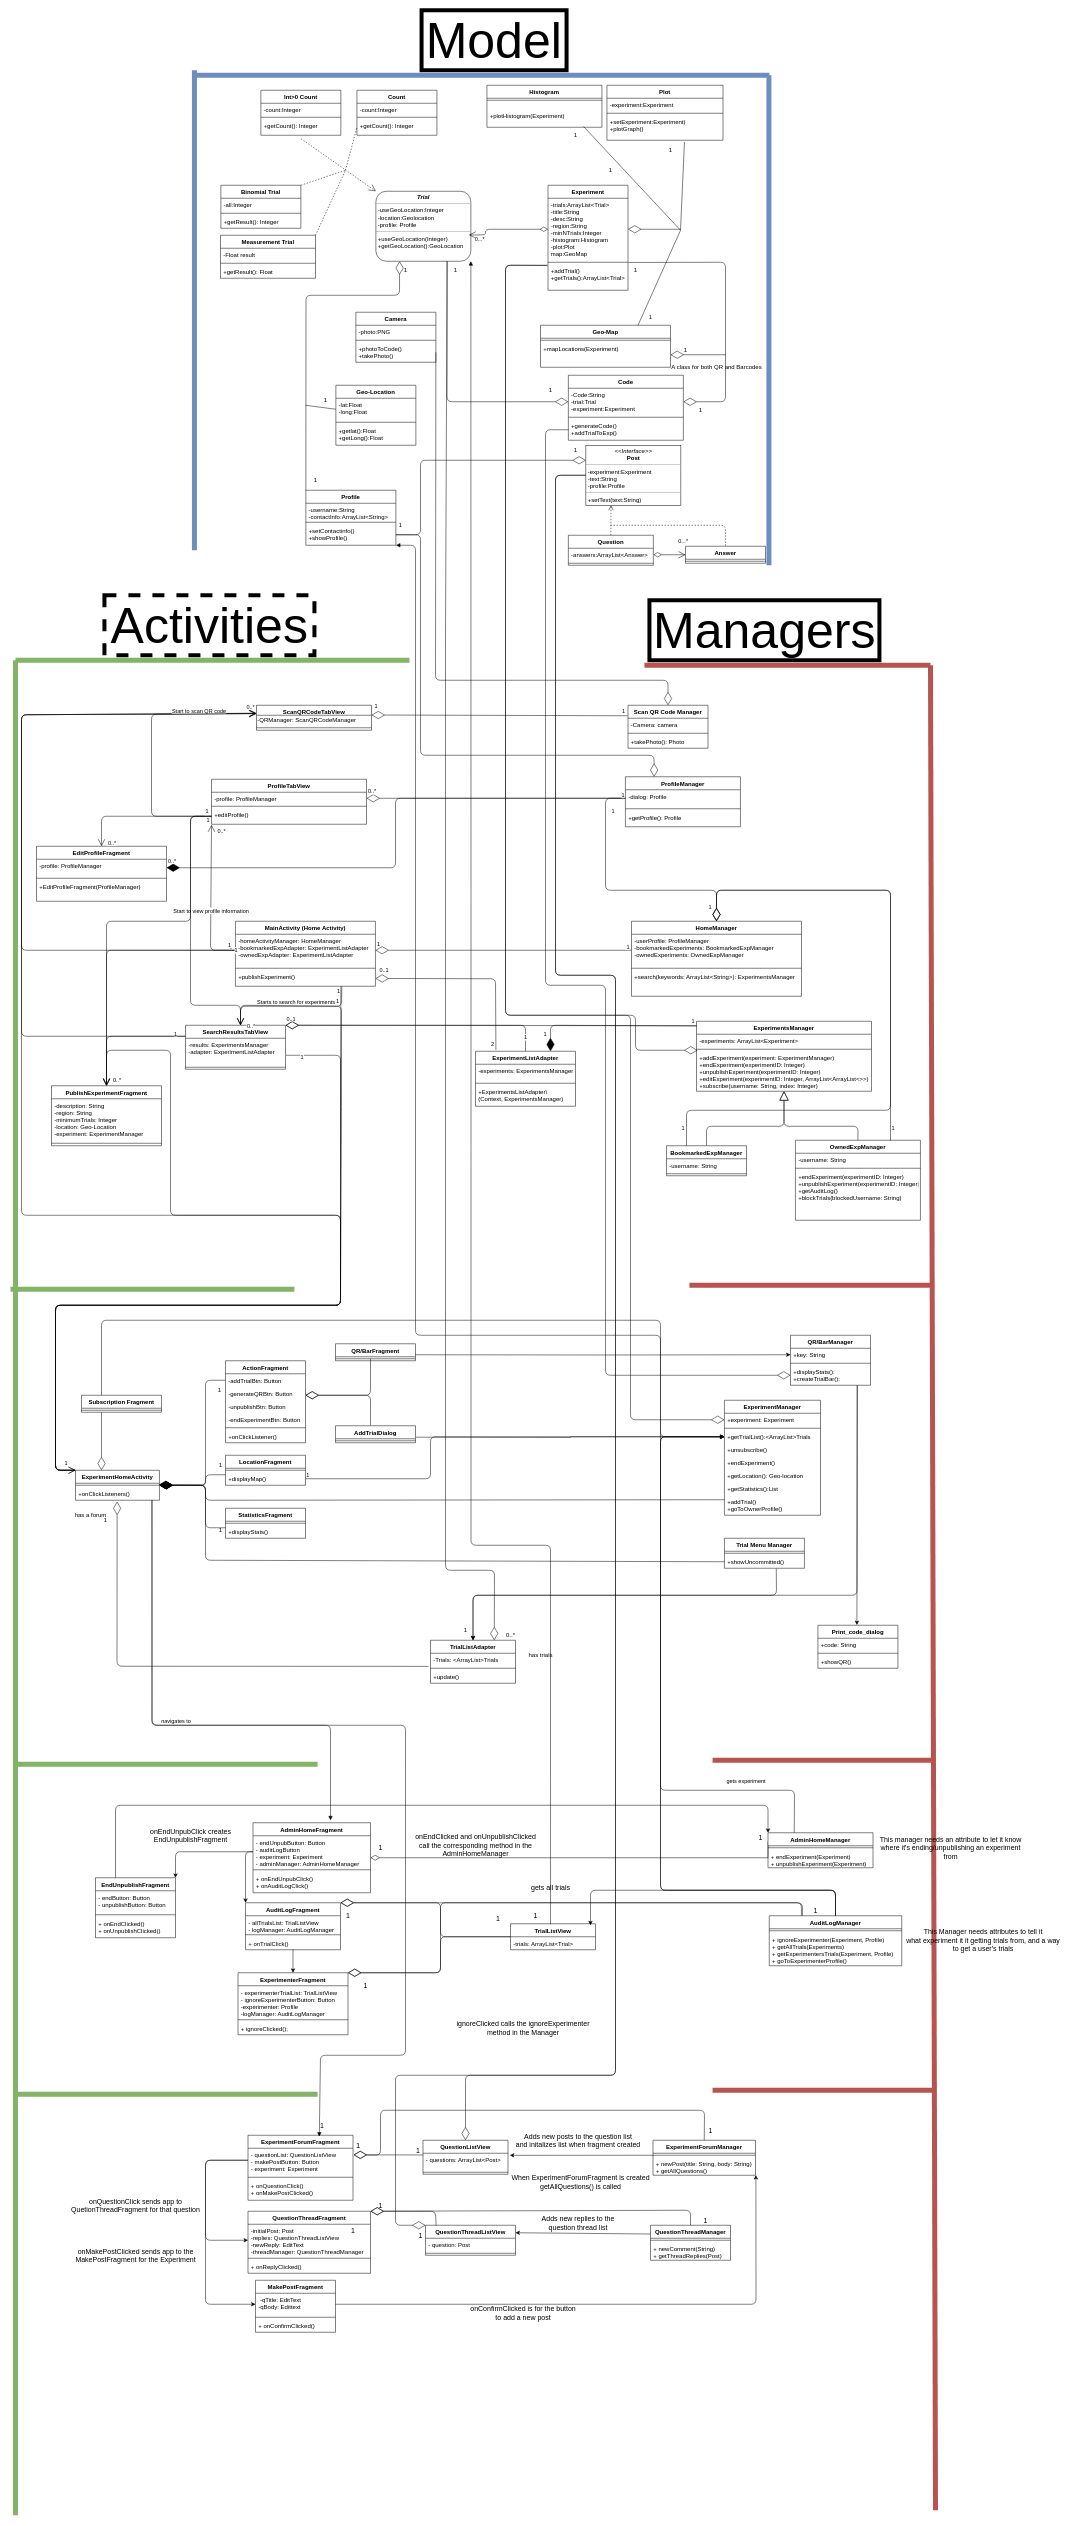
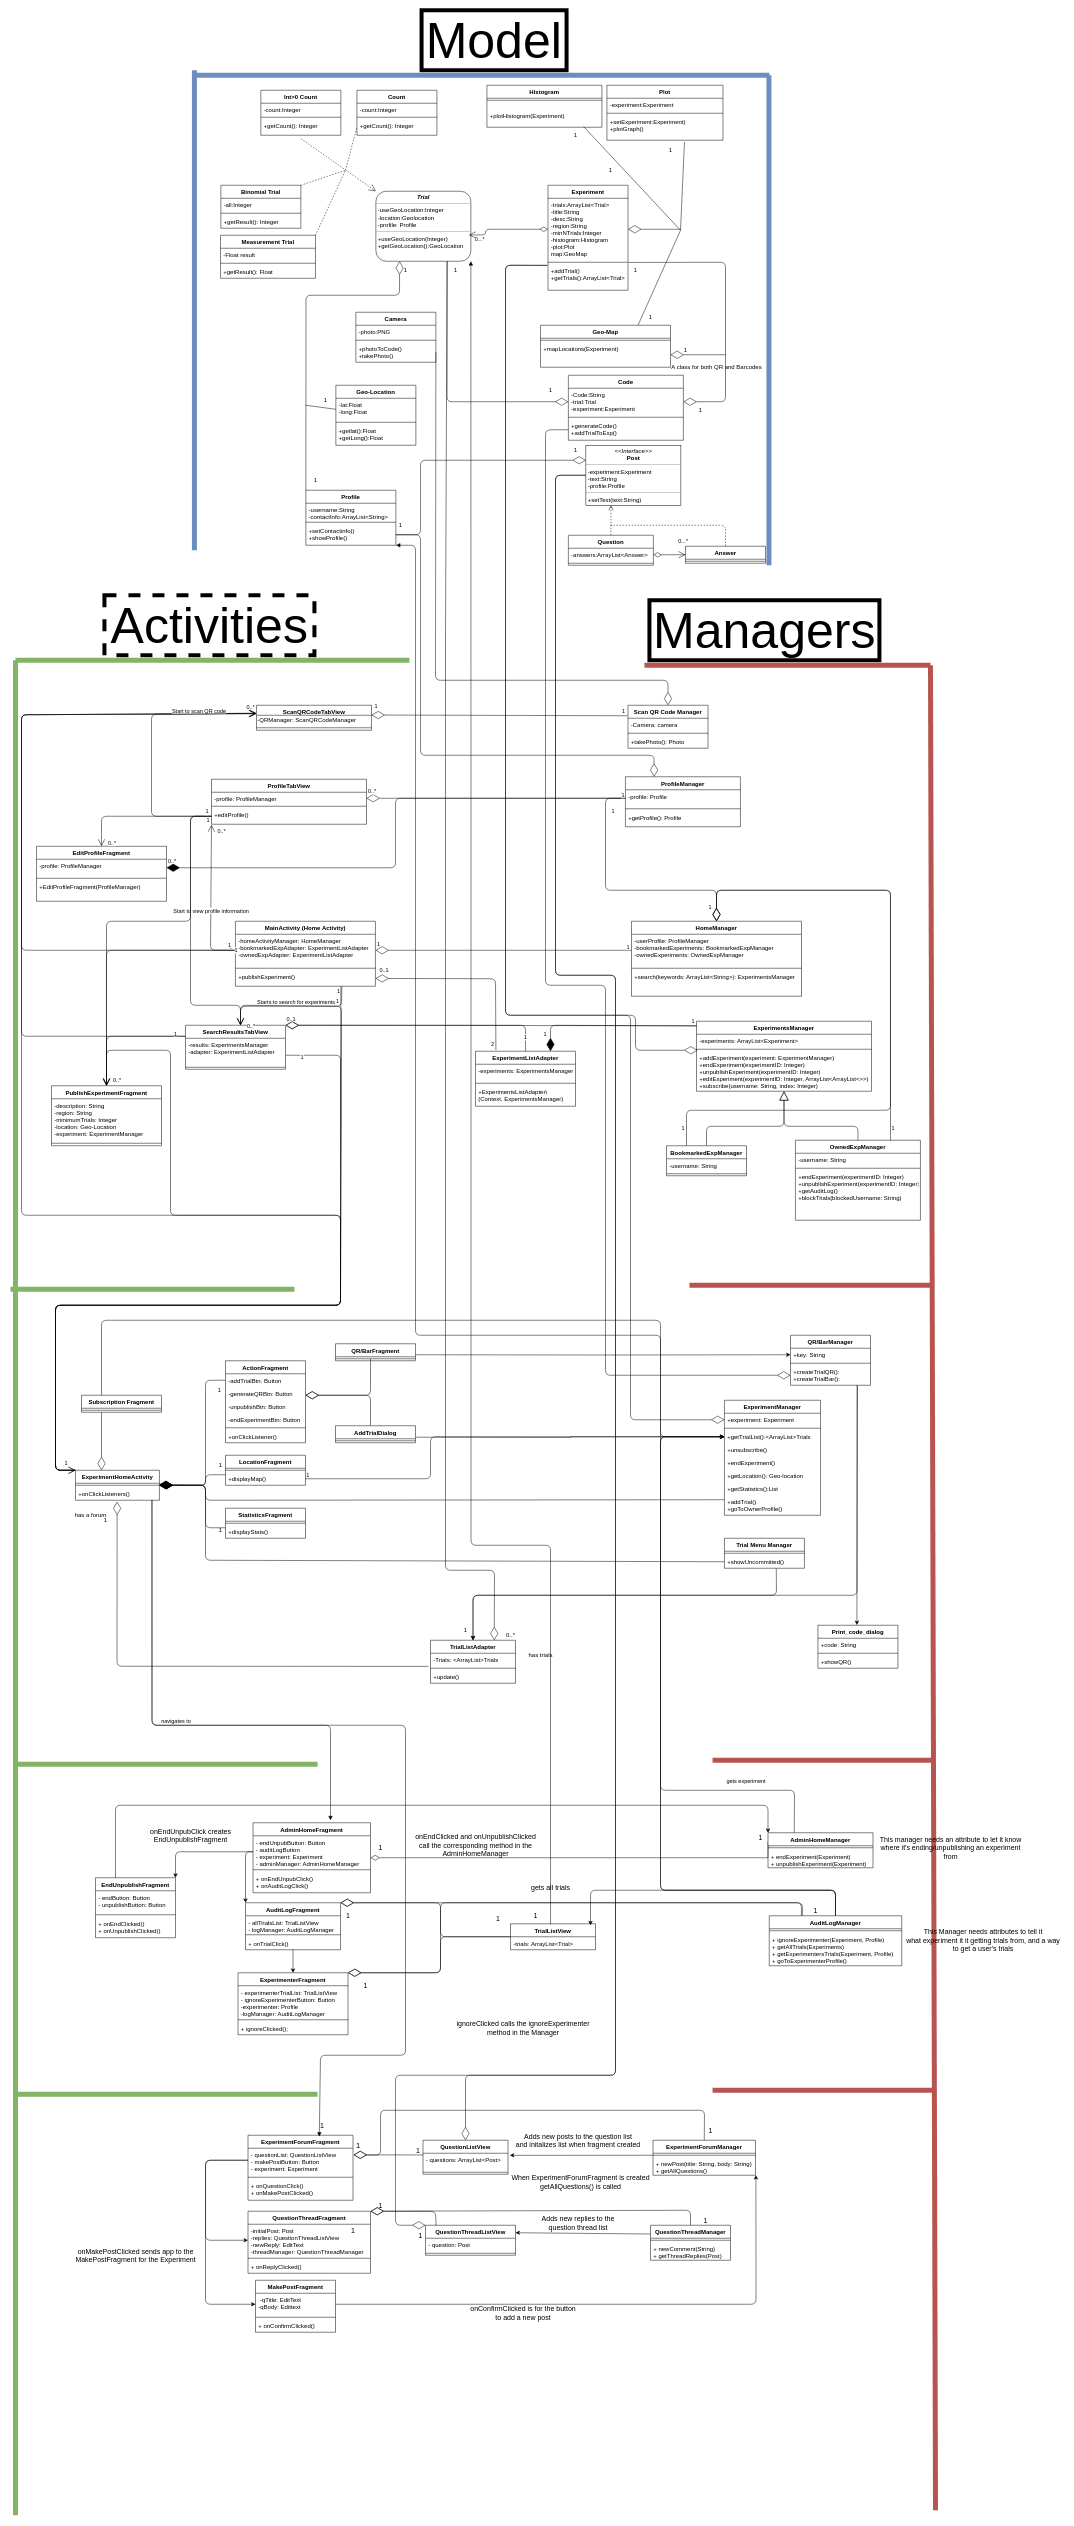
(650, 797) -> (652, 797)
(818, 1372) -> (819, 1372)
(135, 2205) -> none
